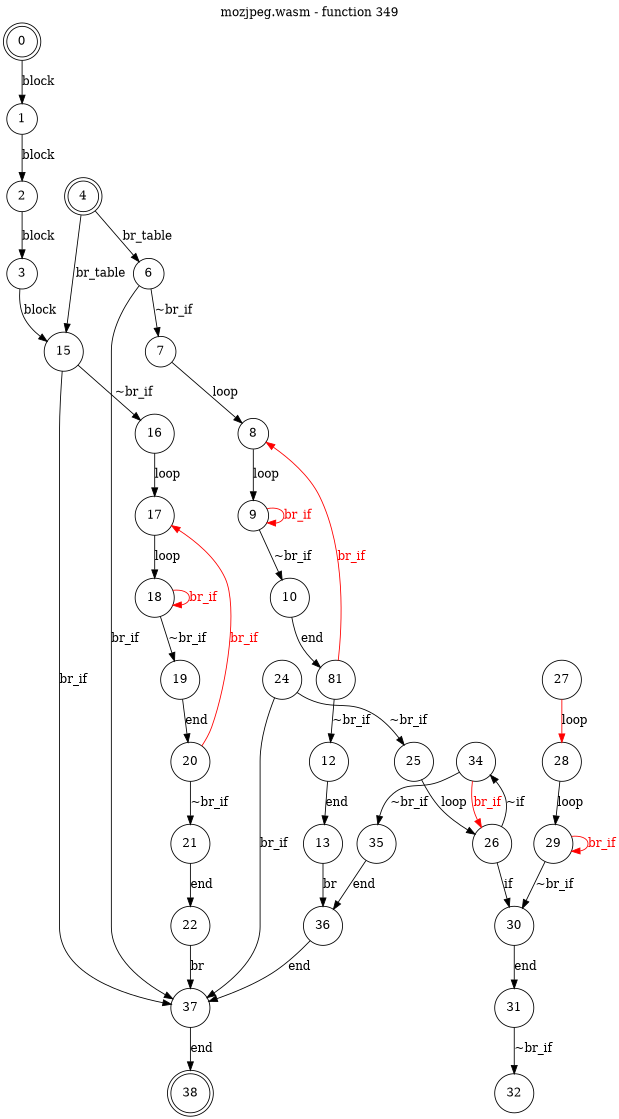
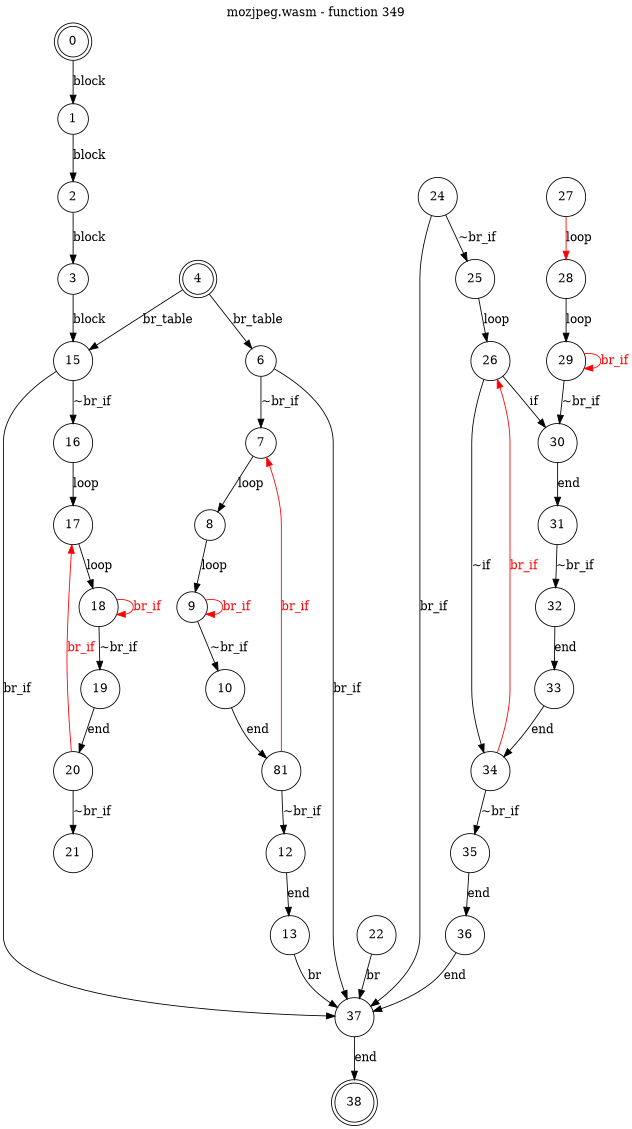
(335, 543) -> (281, 608)
none -> (554, 689)
(190, 881) -> none
(323, 881) -> (307, 982)
